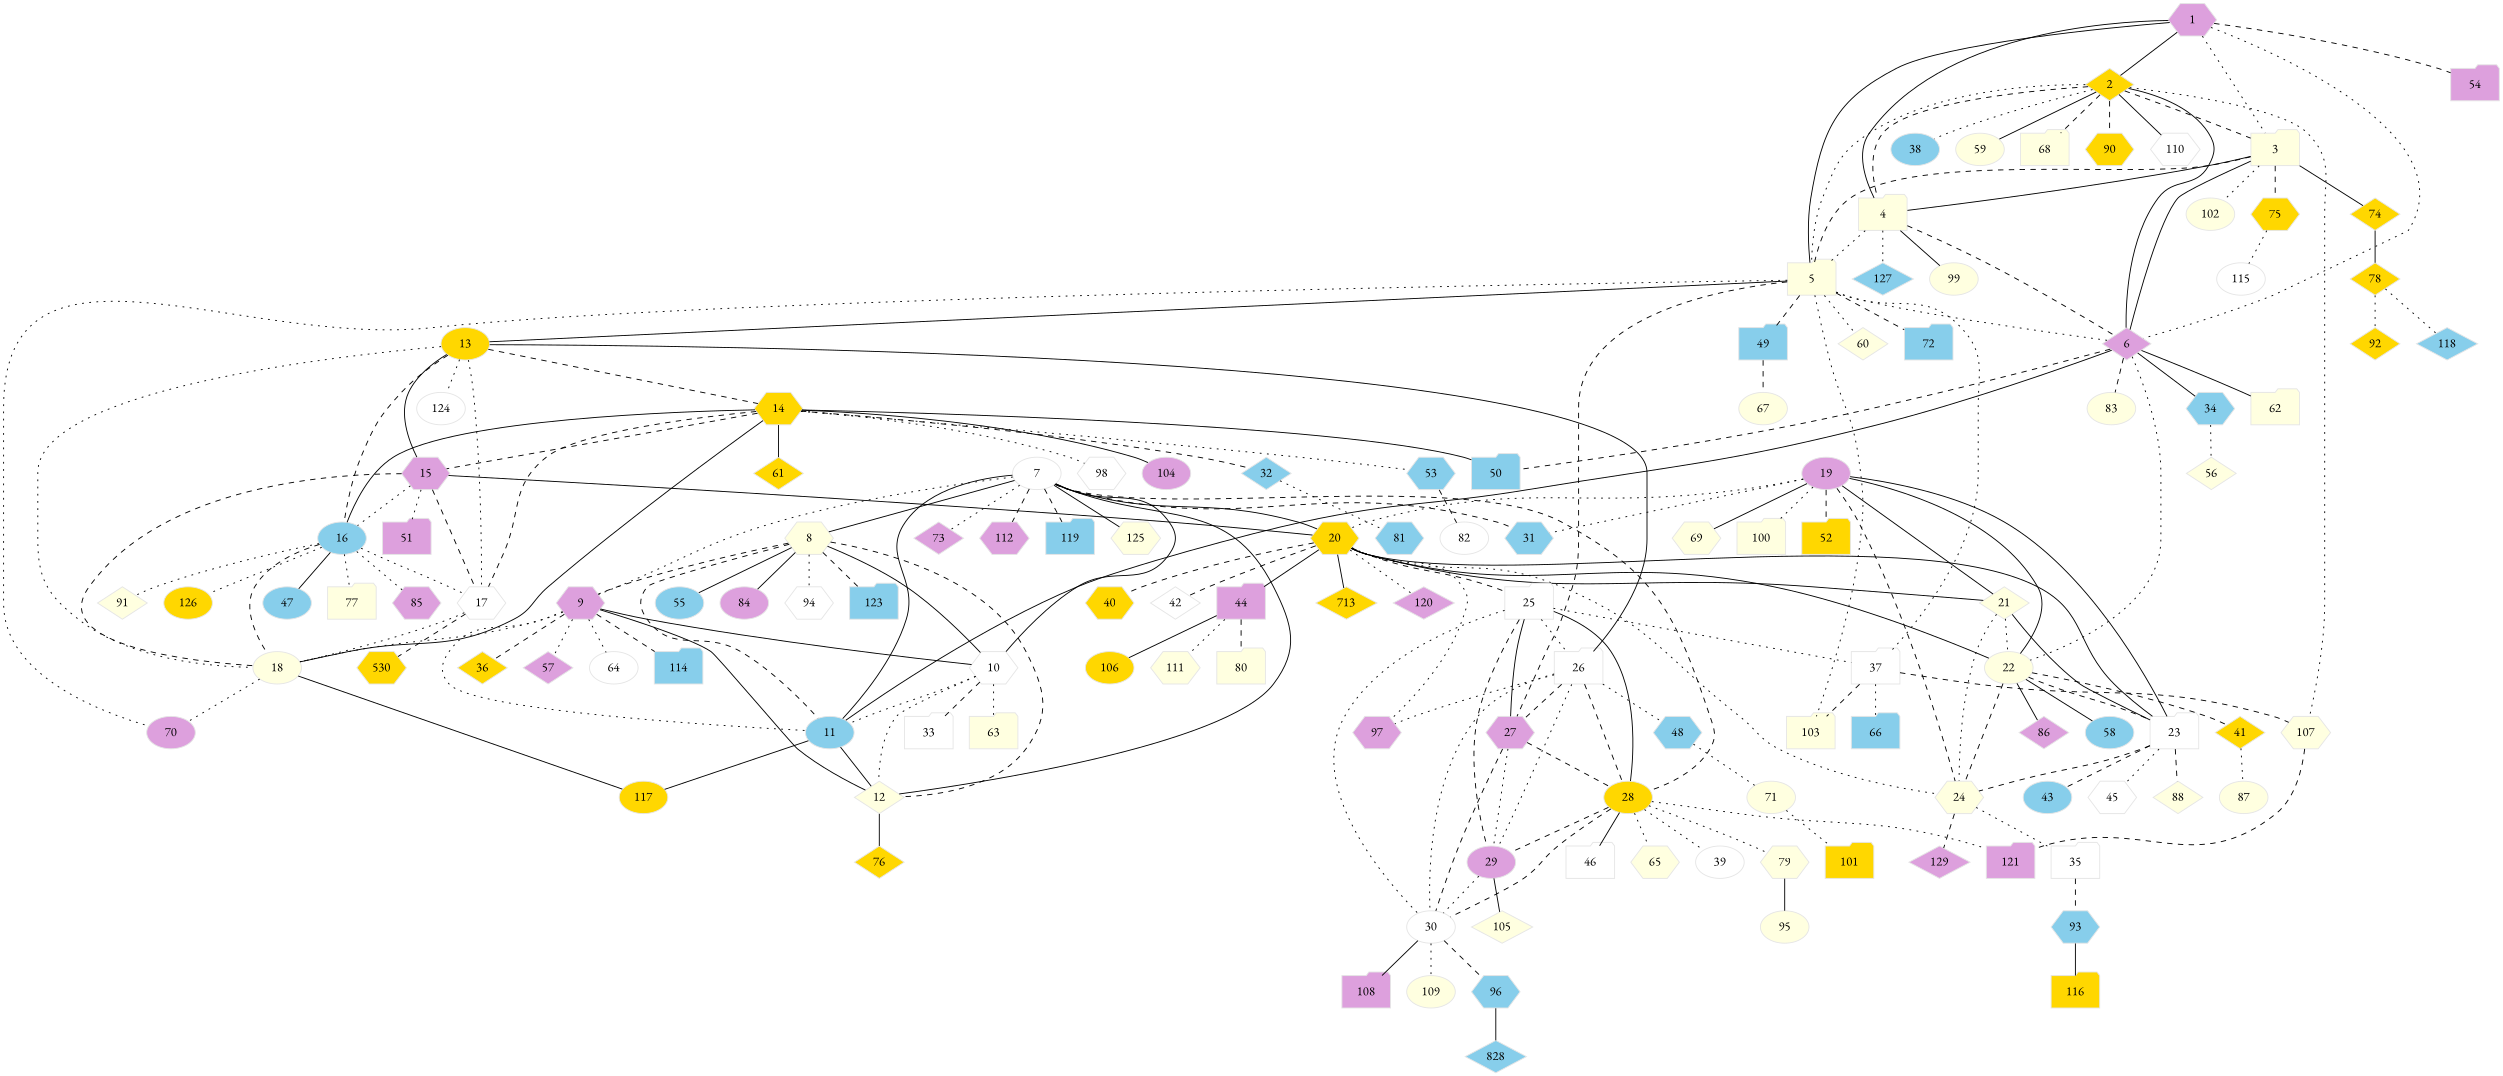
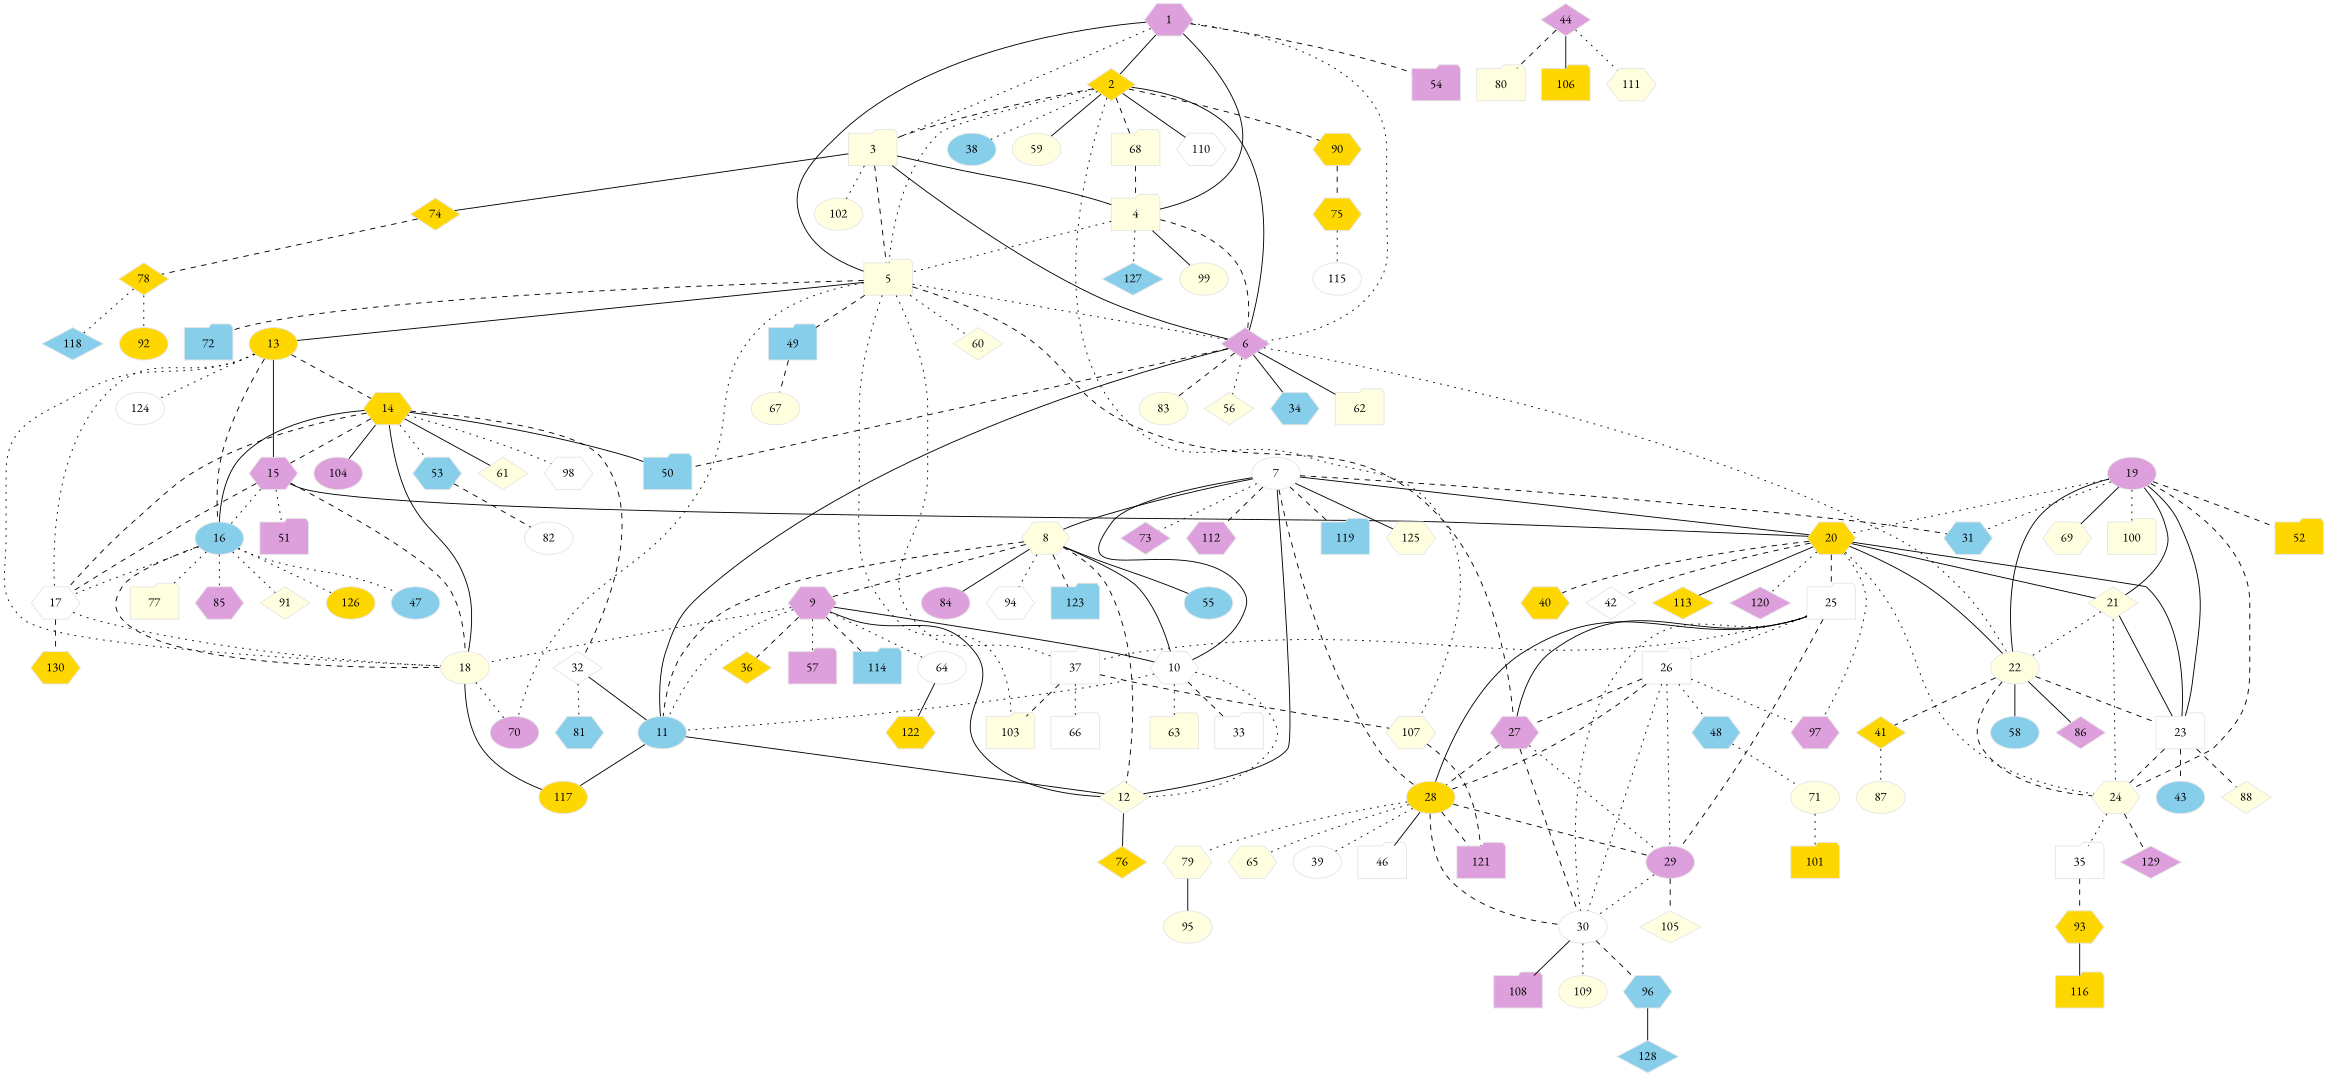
(1885, 131) -> (1136, 182)
(2275, 182) -> (1337, 182)
(2375, 240) -> (290, 247)
(2375, 344) -> (144, 344)
(1176, 367) -> none
(2211, 441) -> (1237, 376)
(778, 473) -> (503, 473)
(1266, 473) -> (578, 668)
(800, 516) -> none
(1291, 568) -> none
(902, 569) -> (618, 698)
(315, 571) -> (317, 571)
(1241, 603) -> (1566, 20)
(1346, 603) -> (1683, 603)
(382, 668) -> (56, 668)
(548, 668) -> (812, 668)
(1110, 668) -> (1566, 85)
none -> (911, 733)
(1876, 733) -> (1075, 733)
(2112, 797) -> none
(1820, 821) -> (1455, 829)
(1498, 900) -> (1670, 895)
(2075, 927) -> (2080, 927)
(1496, 1057) -> (1648, 1057)
